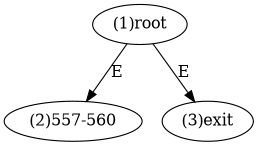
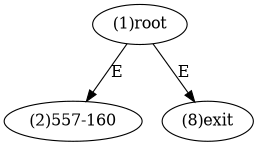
(73, 121) -> (73, 121)
(208, 121) -> (208, 121)
